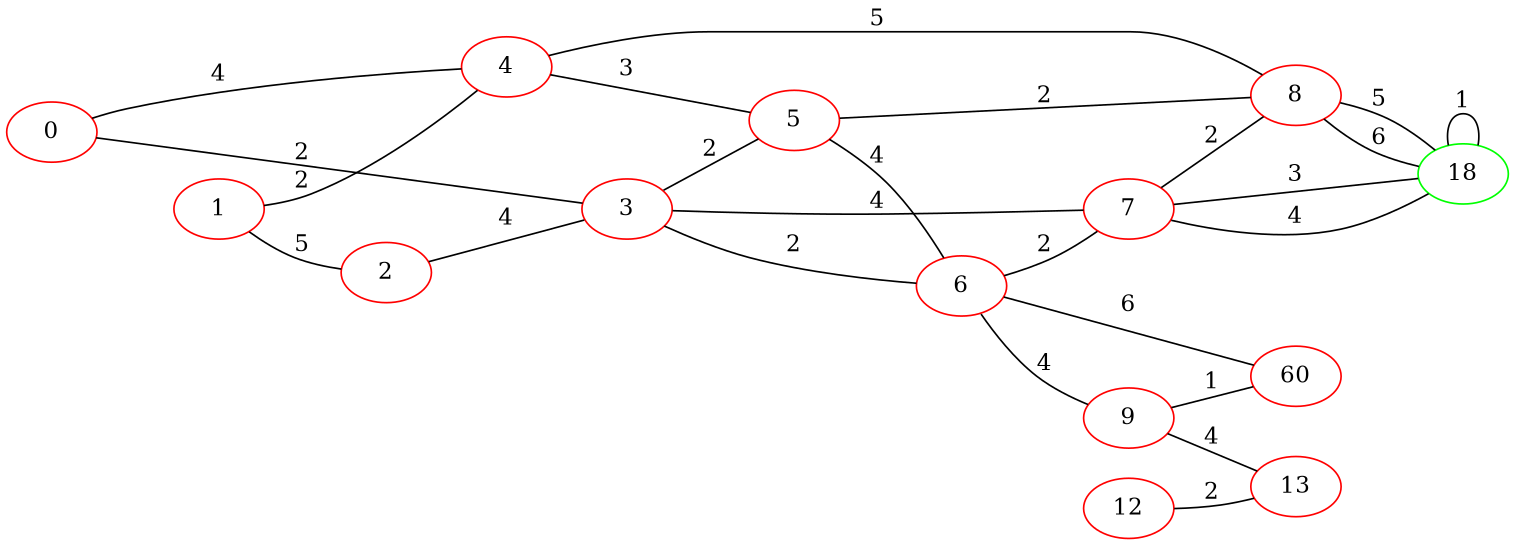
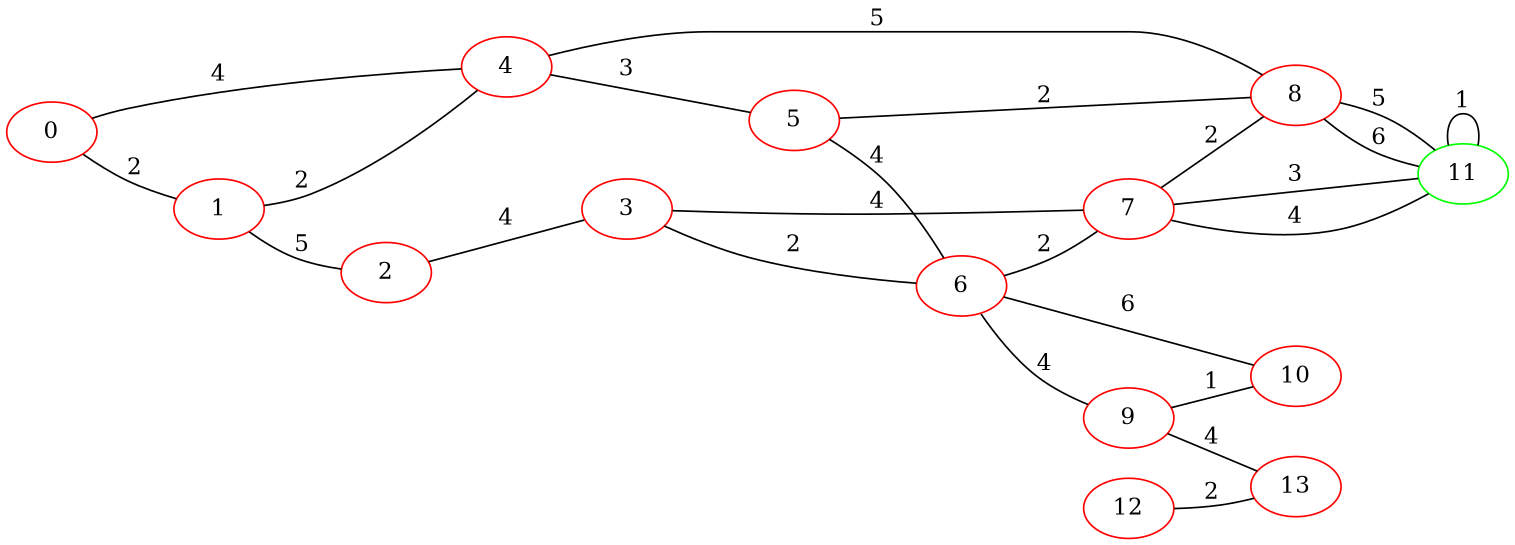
(711, 165) -> none
(327, 169) -> (128, 181)
(1463, 174) -> (1463, 174)
(1296, 376) -> (1296, 376)
